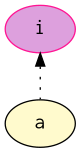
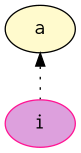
(40, 83) -> (40, 83)
